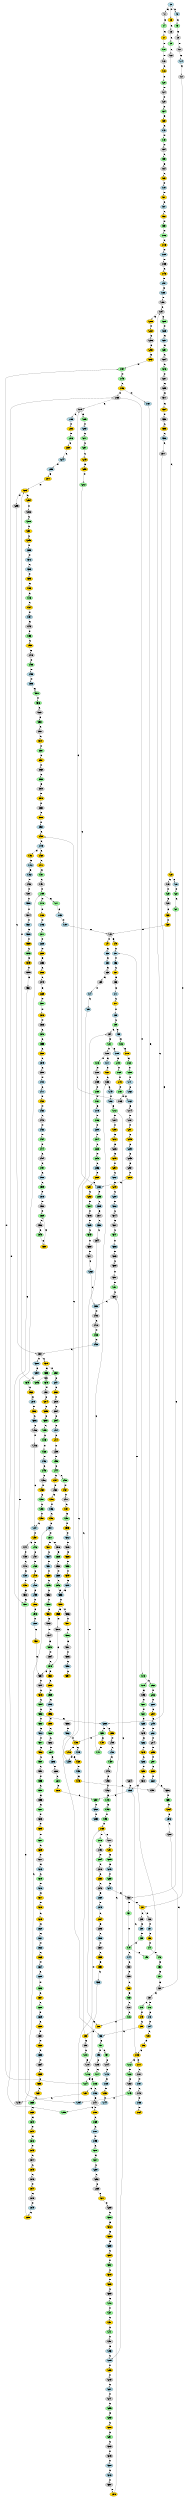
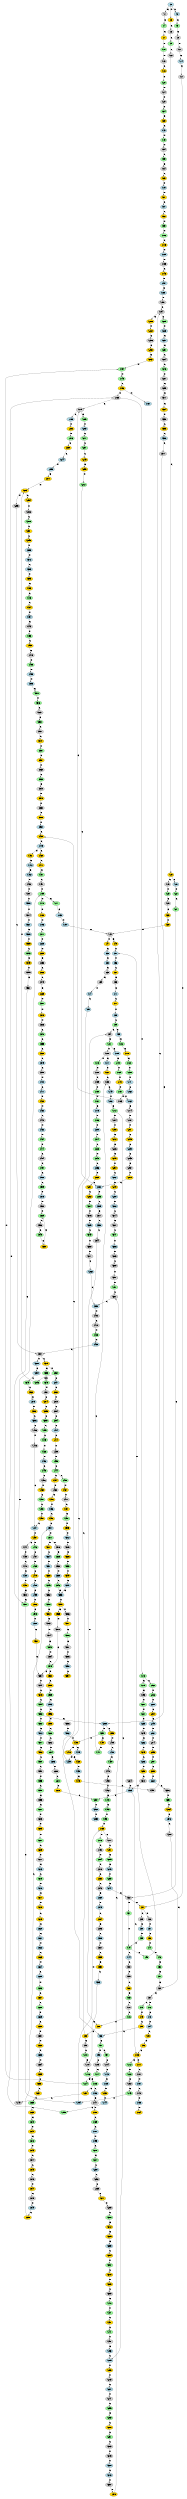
(150, 1045) -> (143, 1680)
